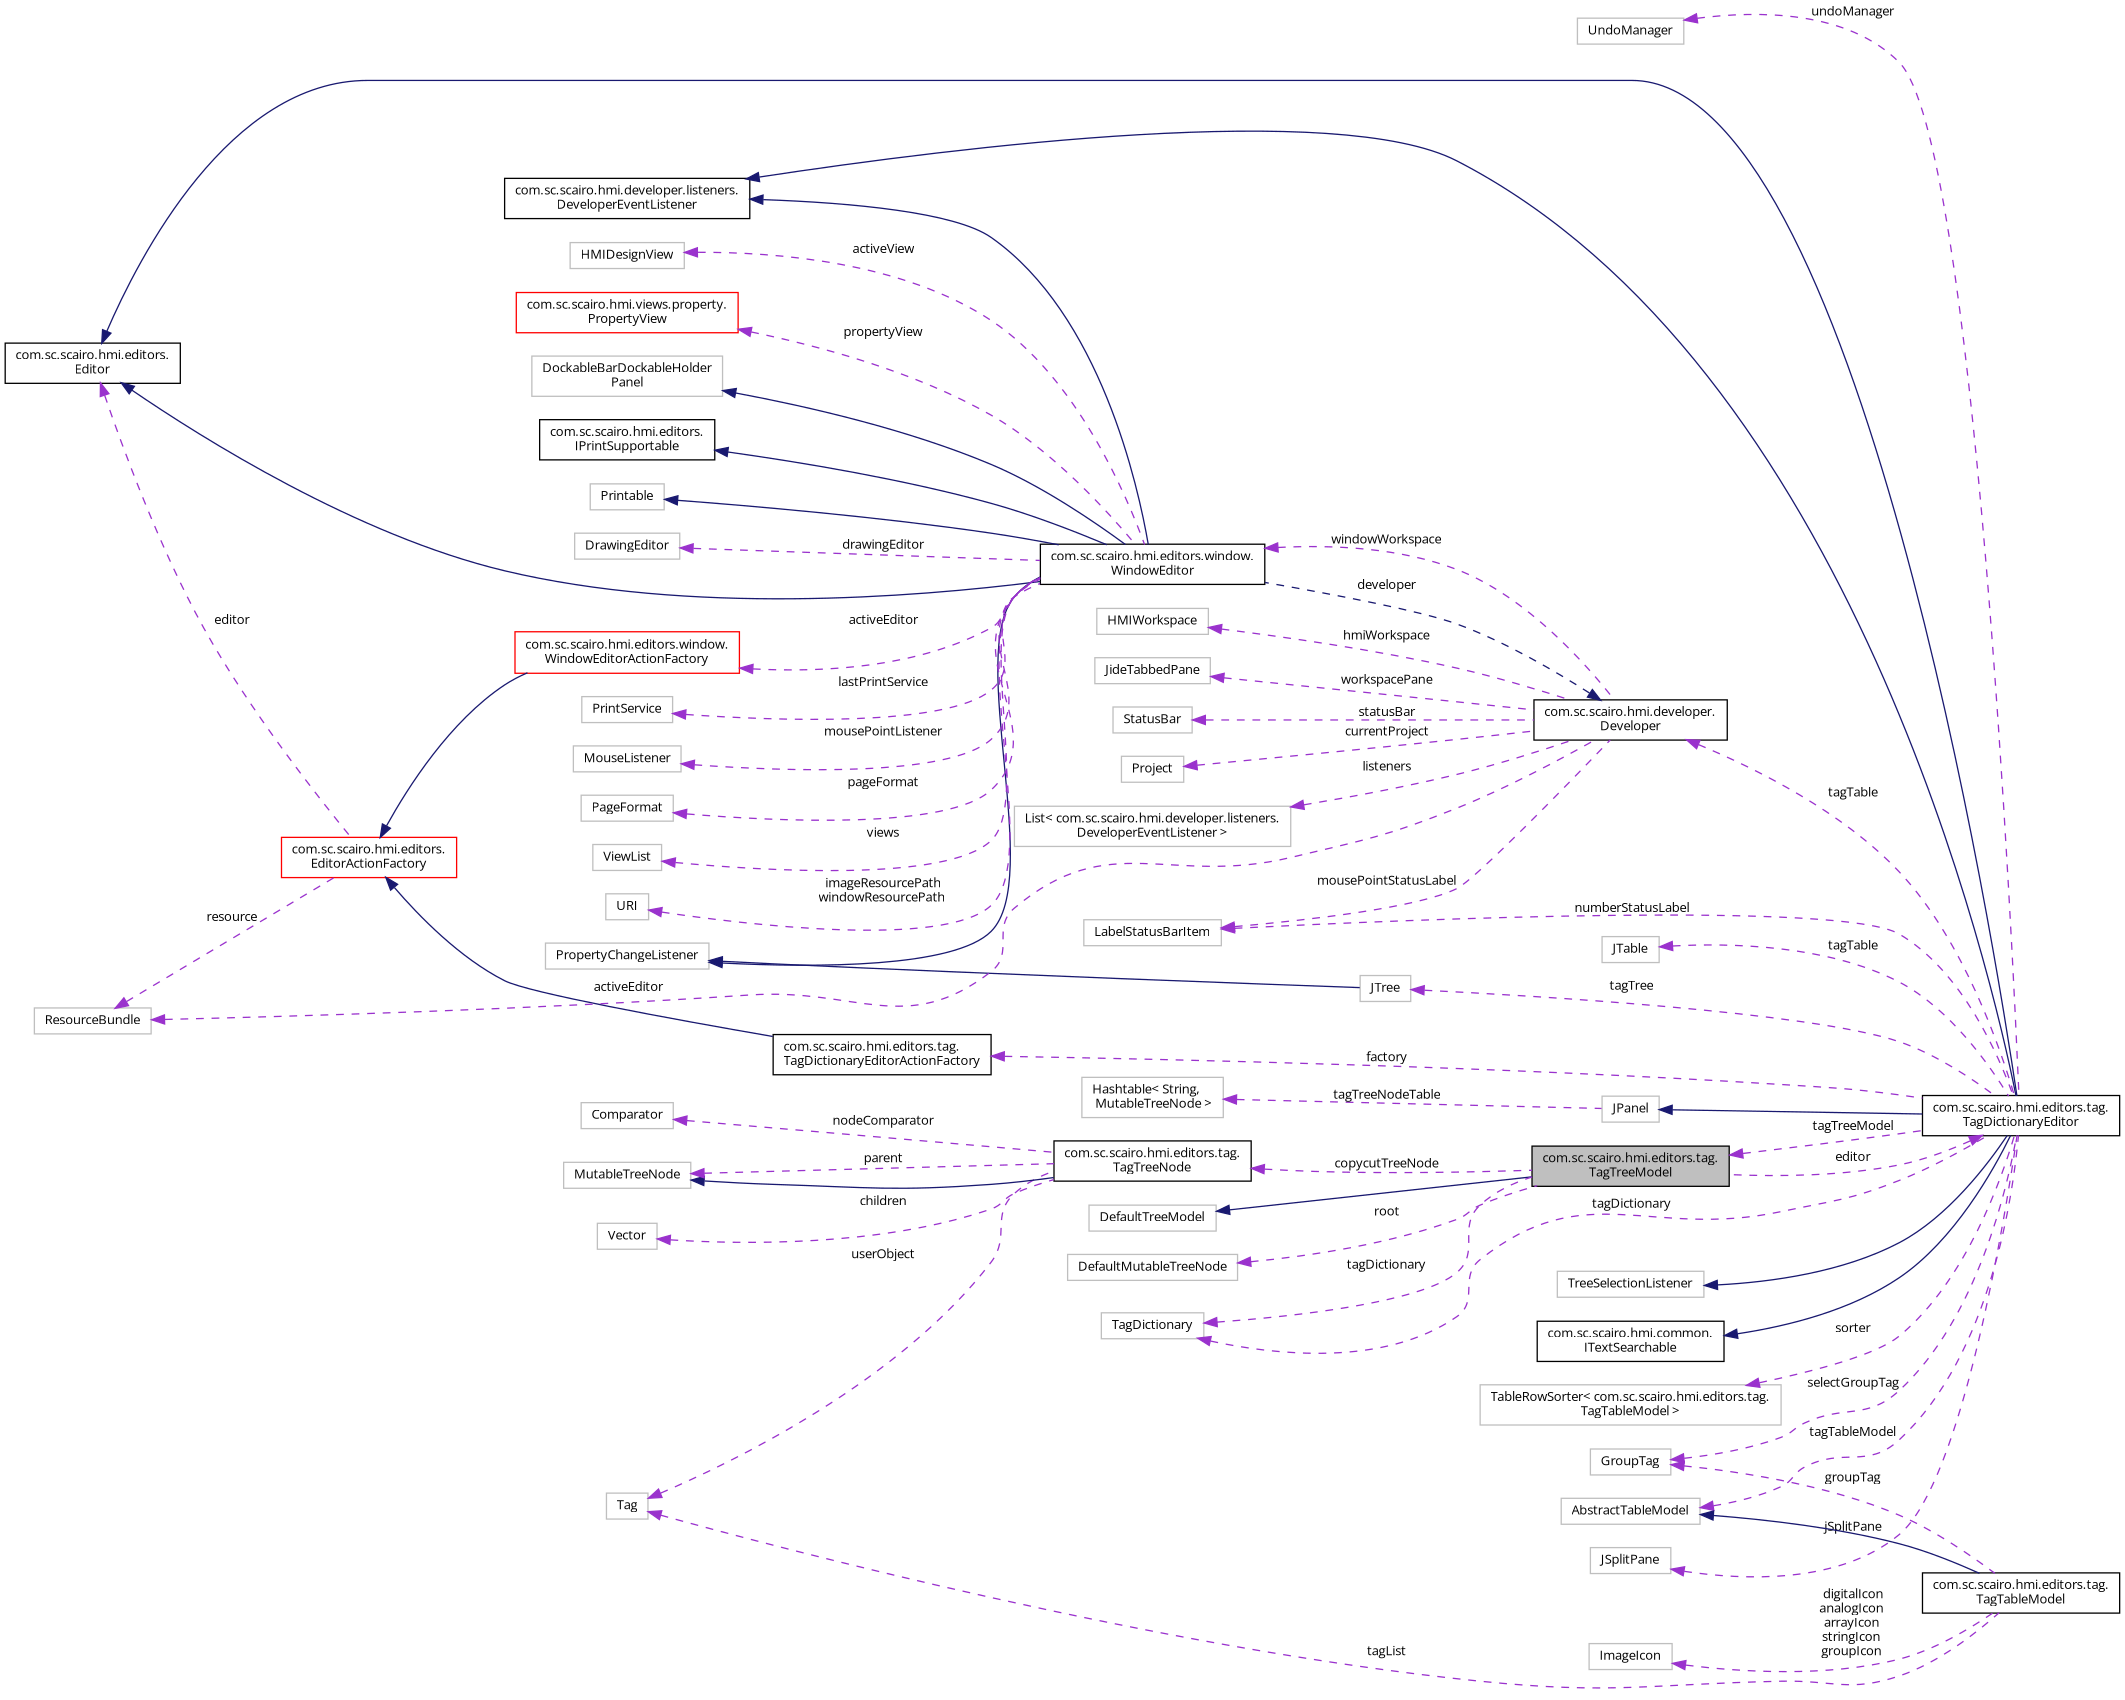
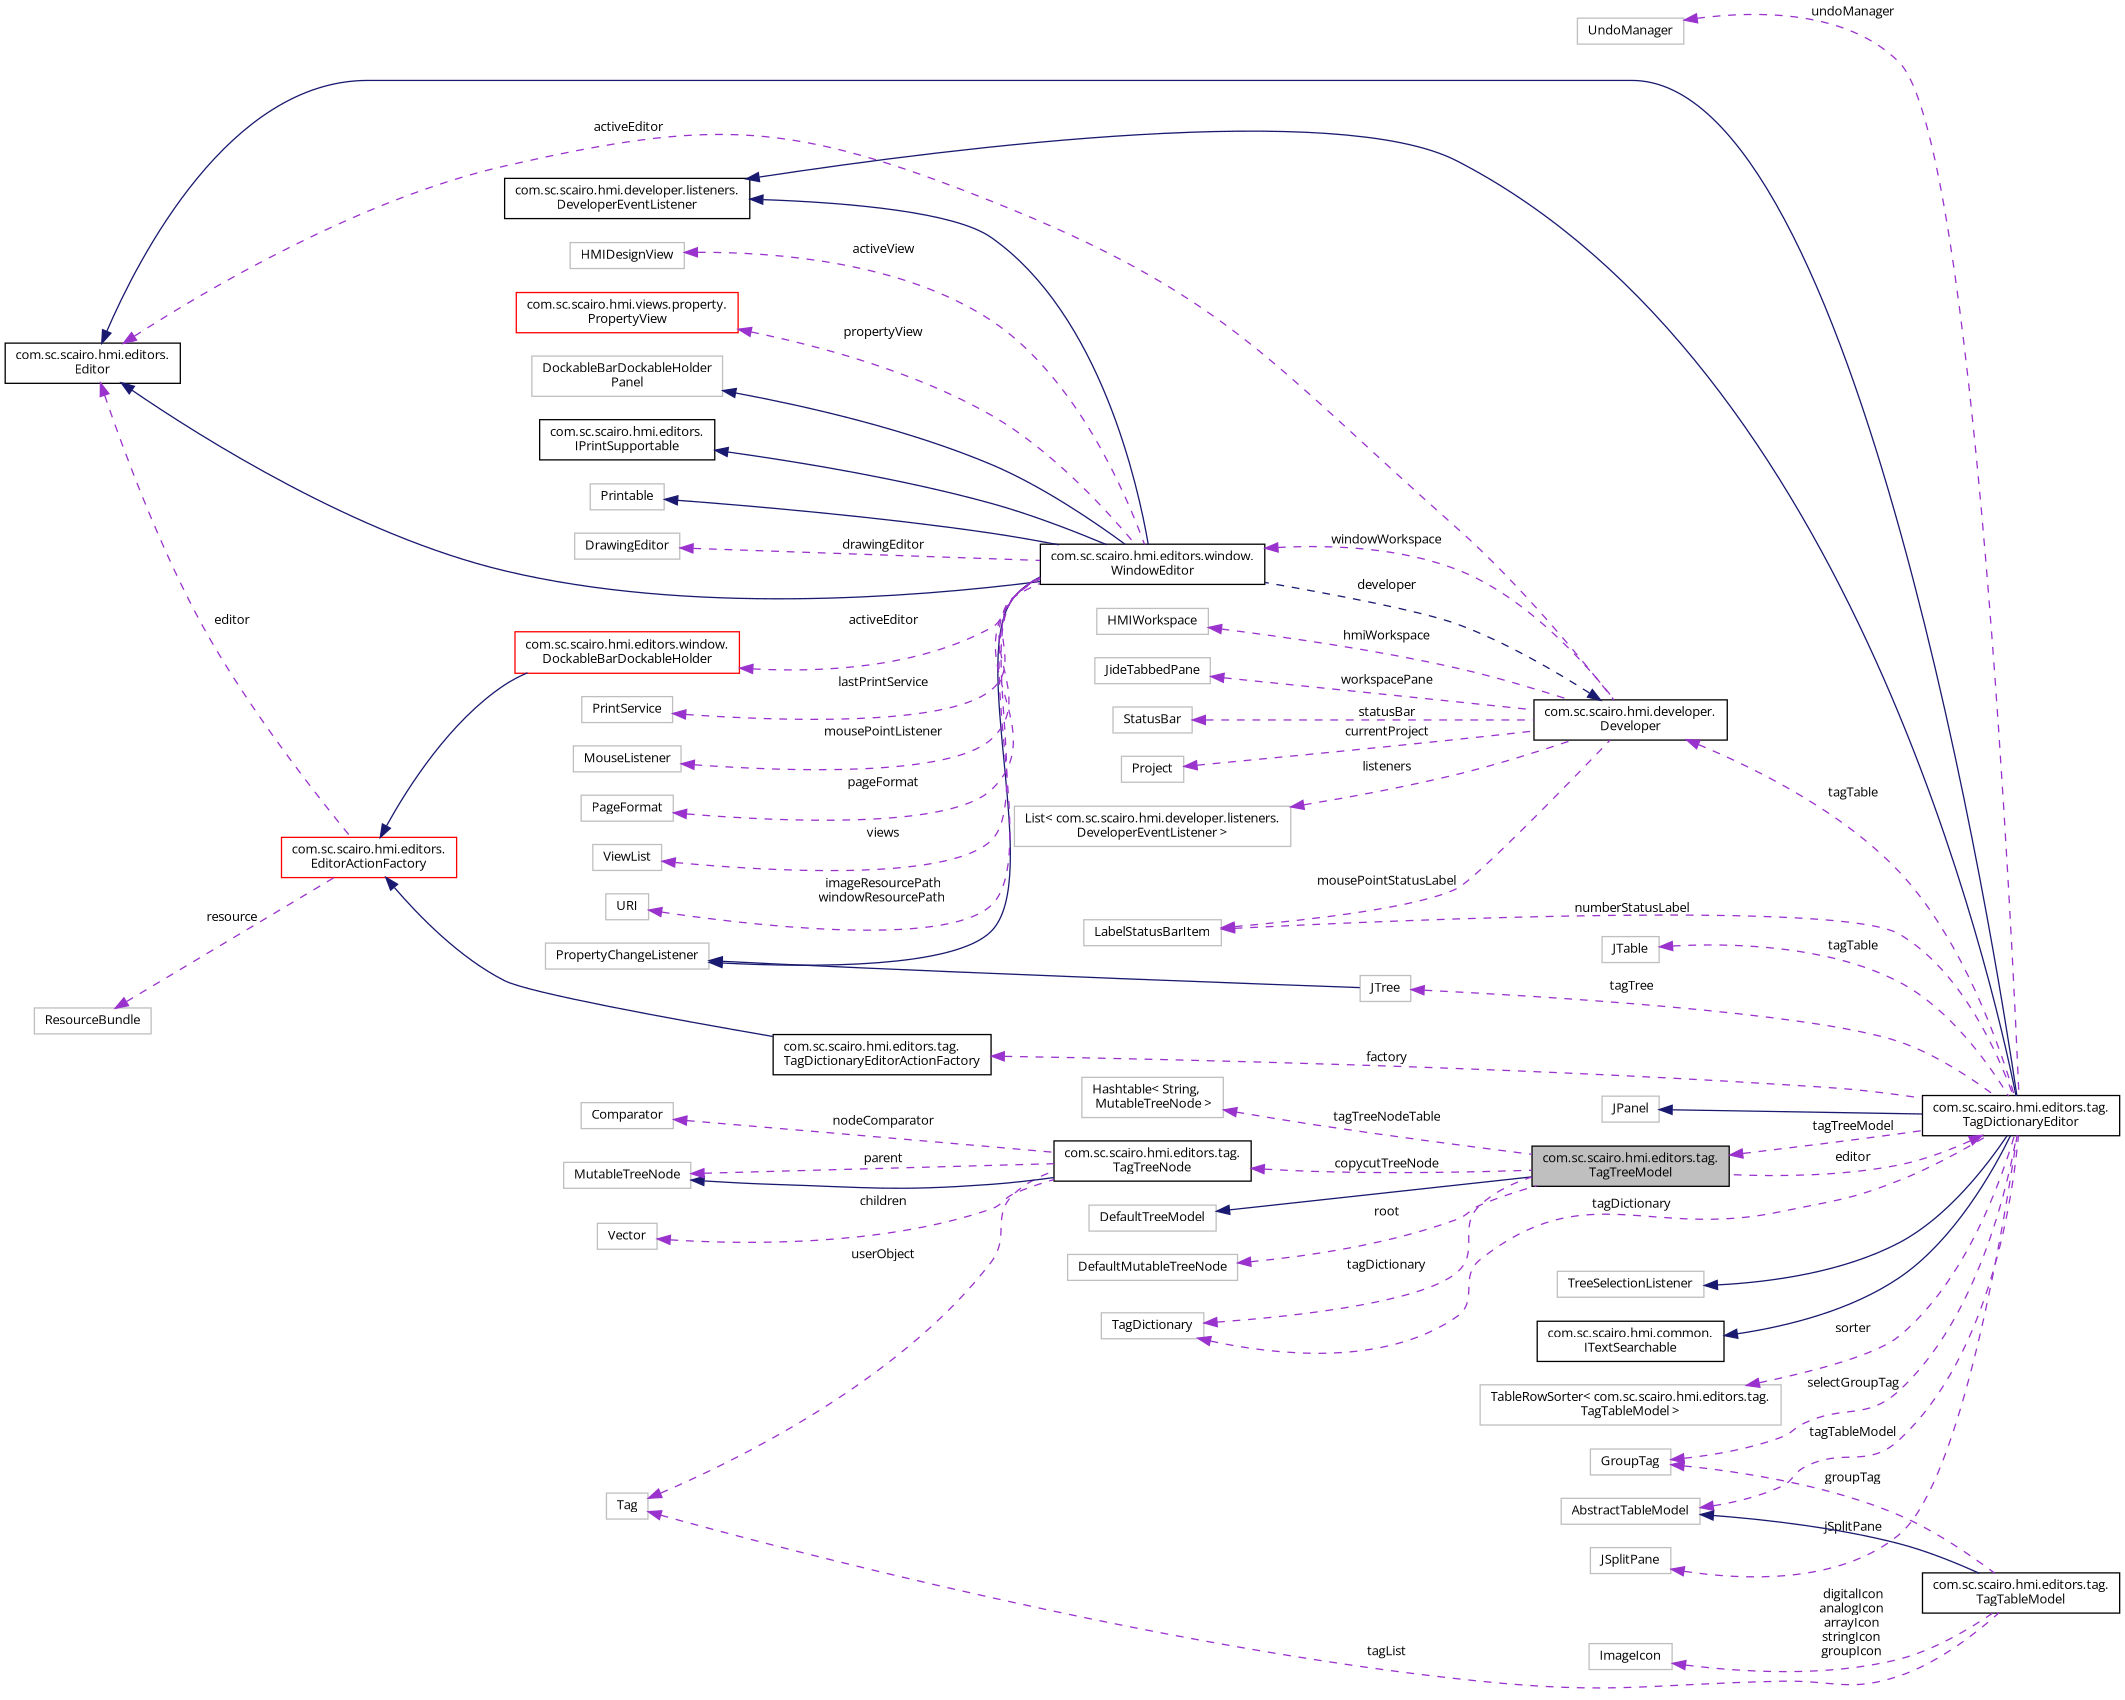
(627, 652) -> (627, 652)
(925, 1003) -> (944, 183)
(1419, 1104) -> (1384, 1135)
